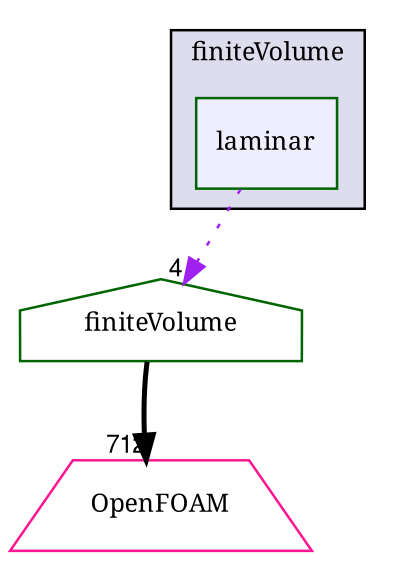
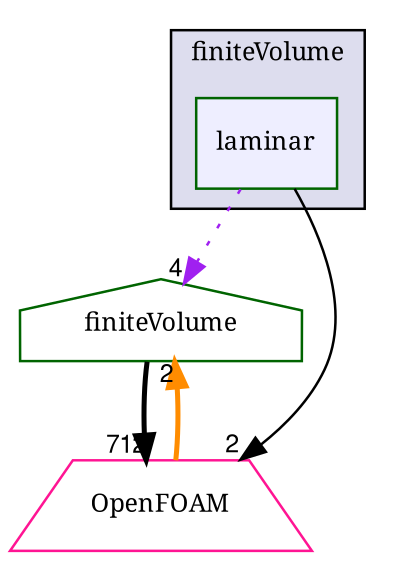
none -> (335, 326)
none -> (178, 424)
